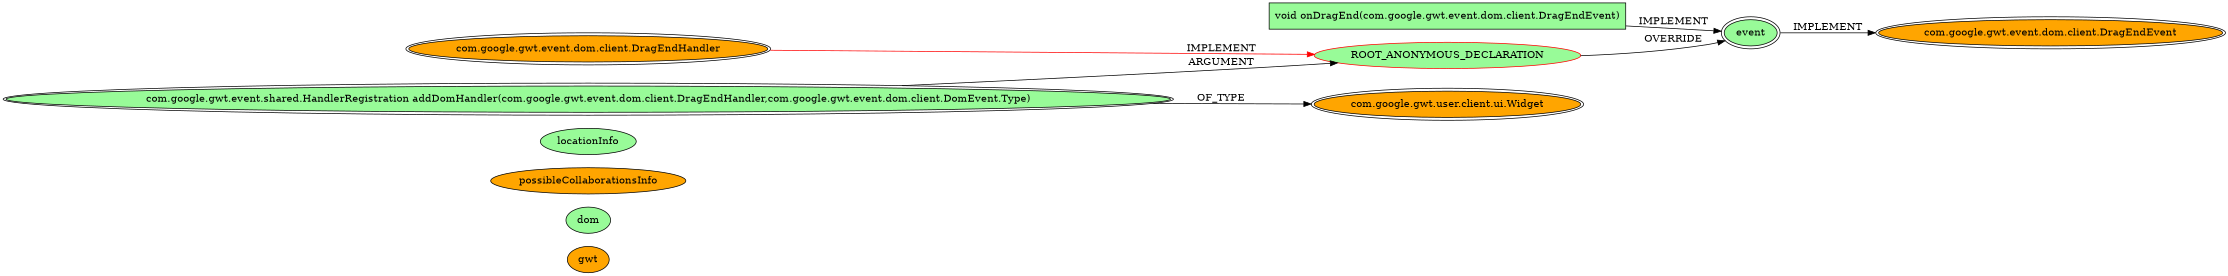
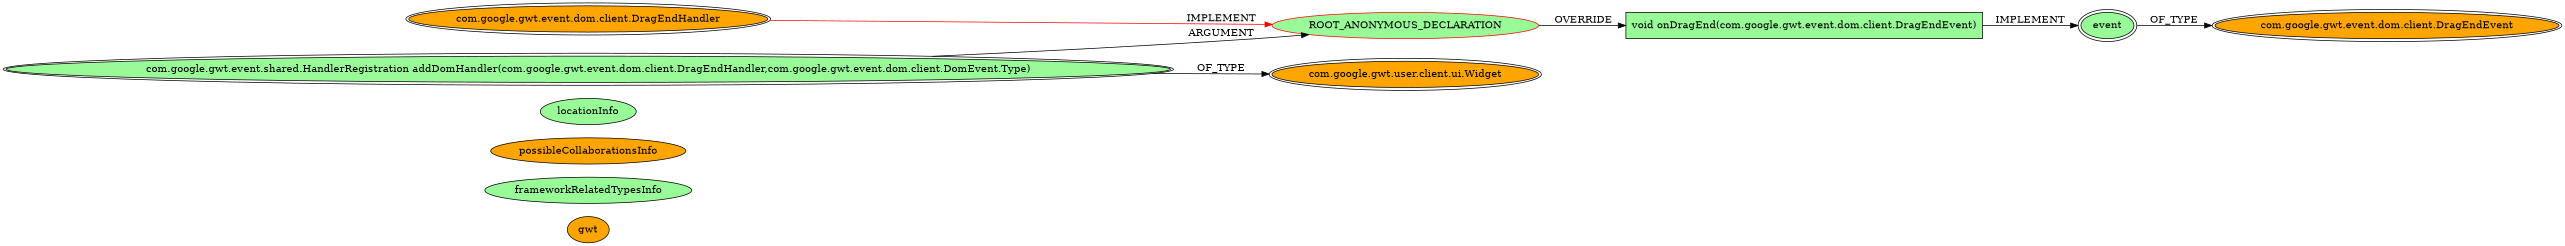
(1828, 27) -> (2174, 20)
(1650, 52) -> (1578, 26)
(588, 220) -> (588, 190)
